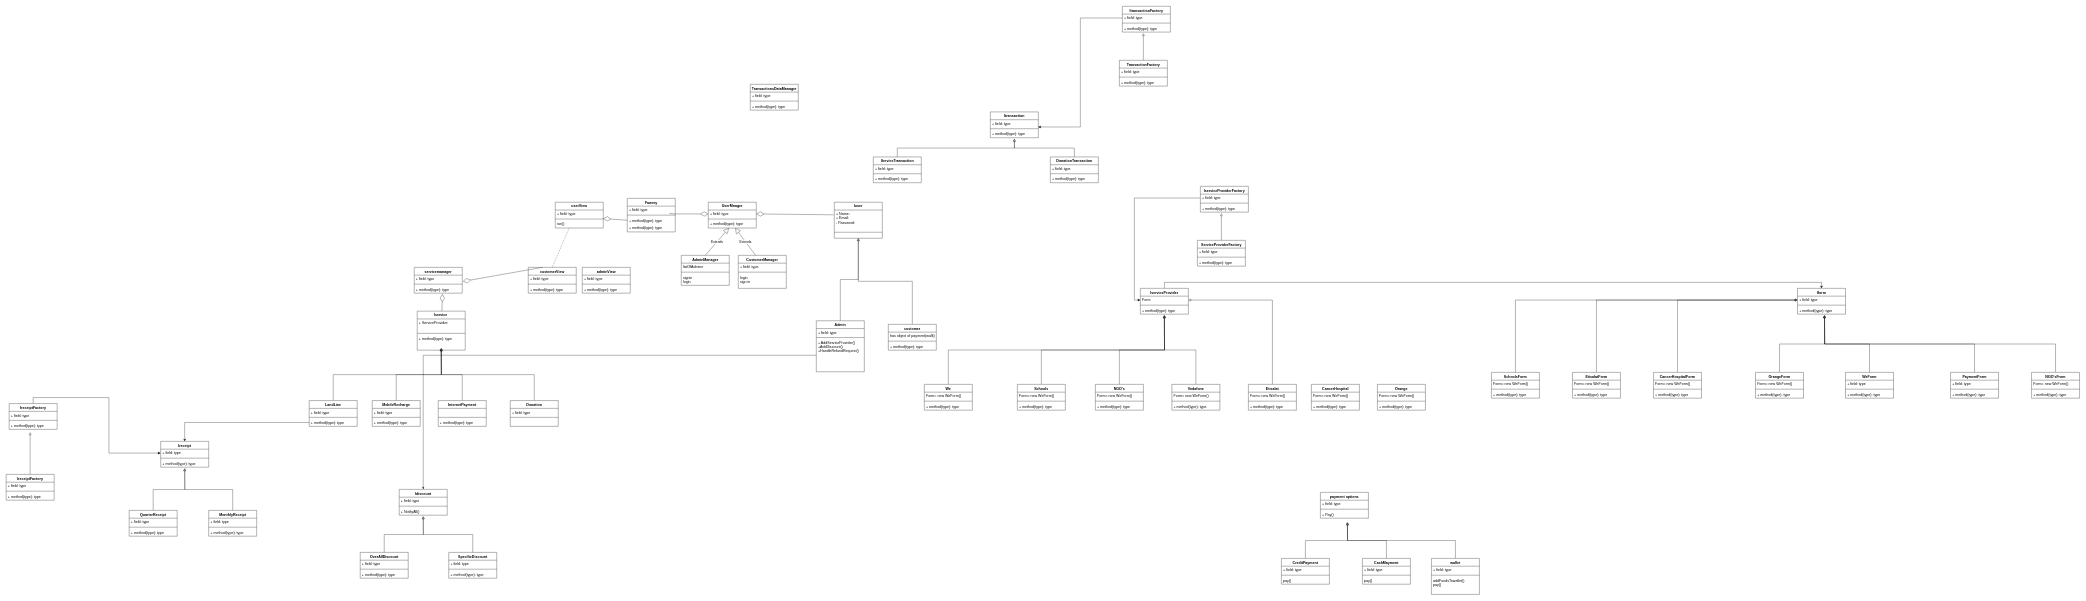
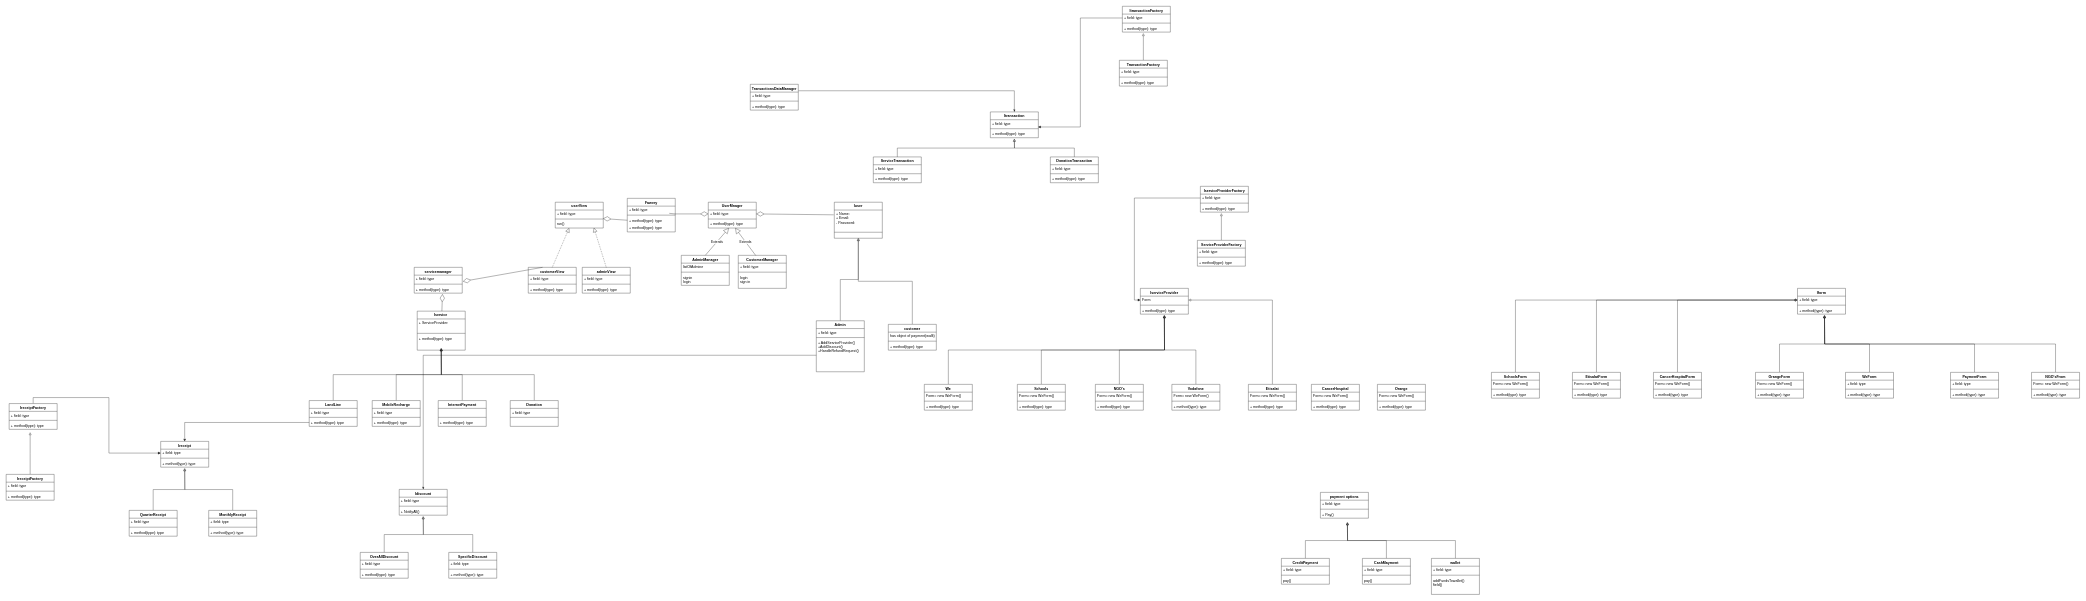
none -> (1014, 108)
(567, 232) -> (567, 233)
none -> (600, 248)
(1821, 285) -> none
(1450, 580) -> (1450, 580)
